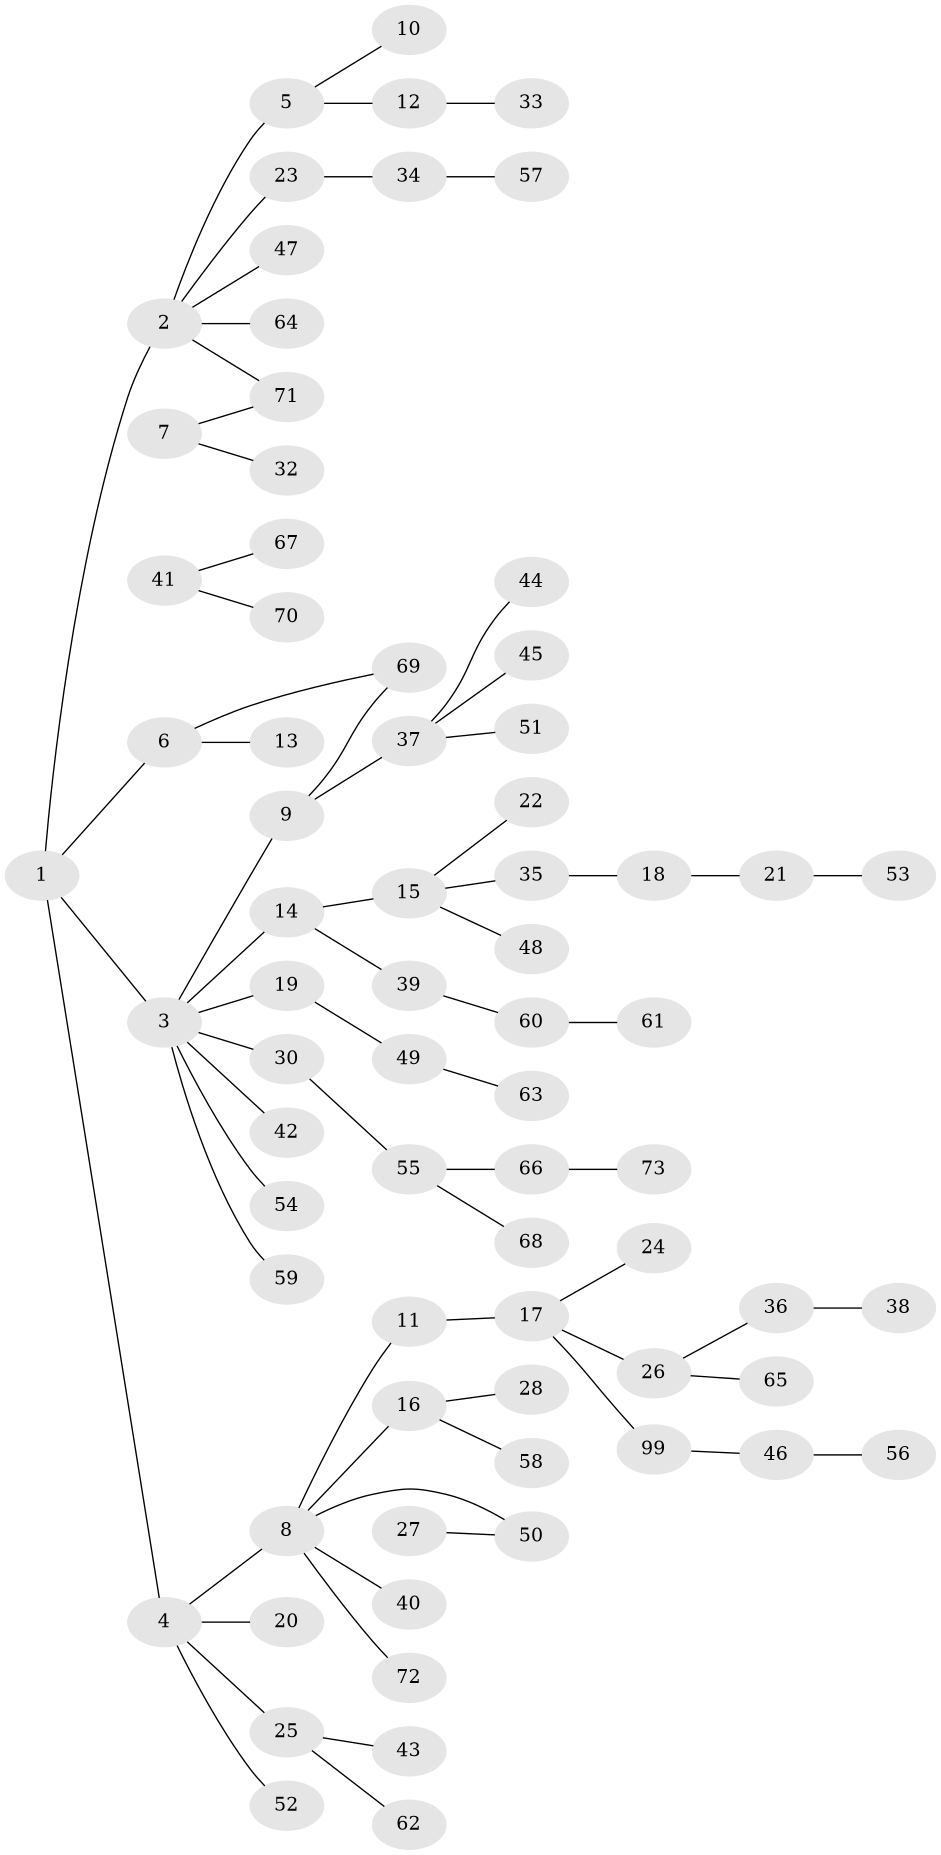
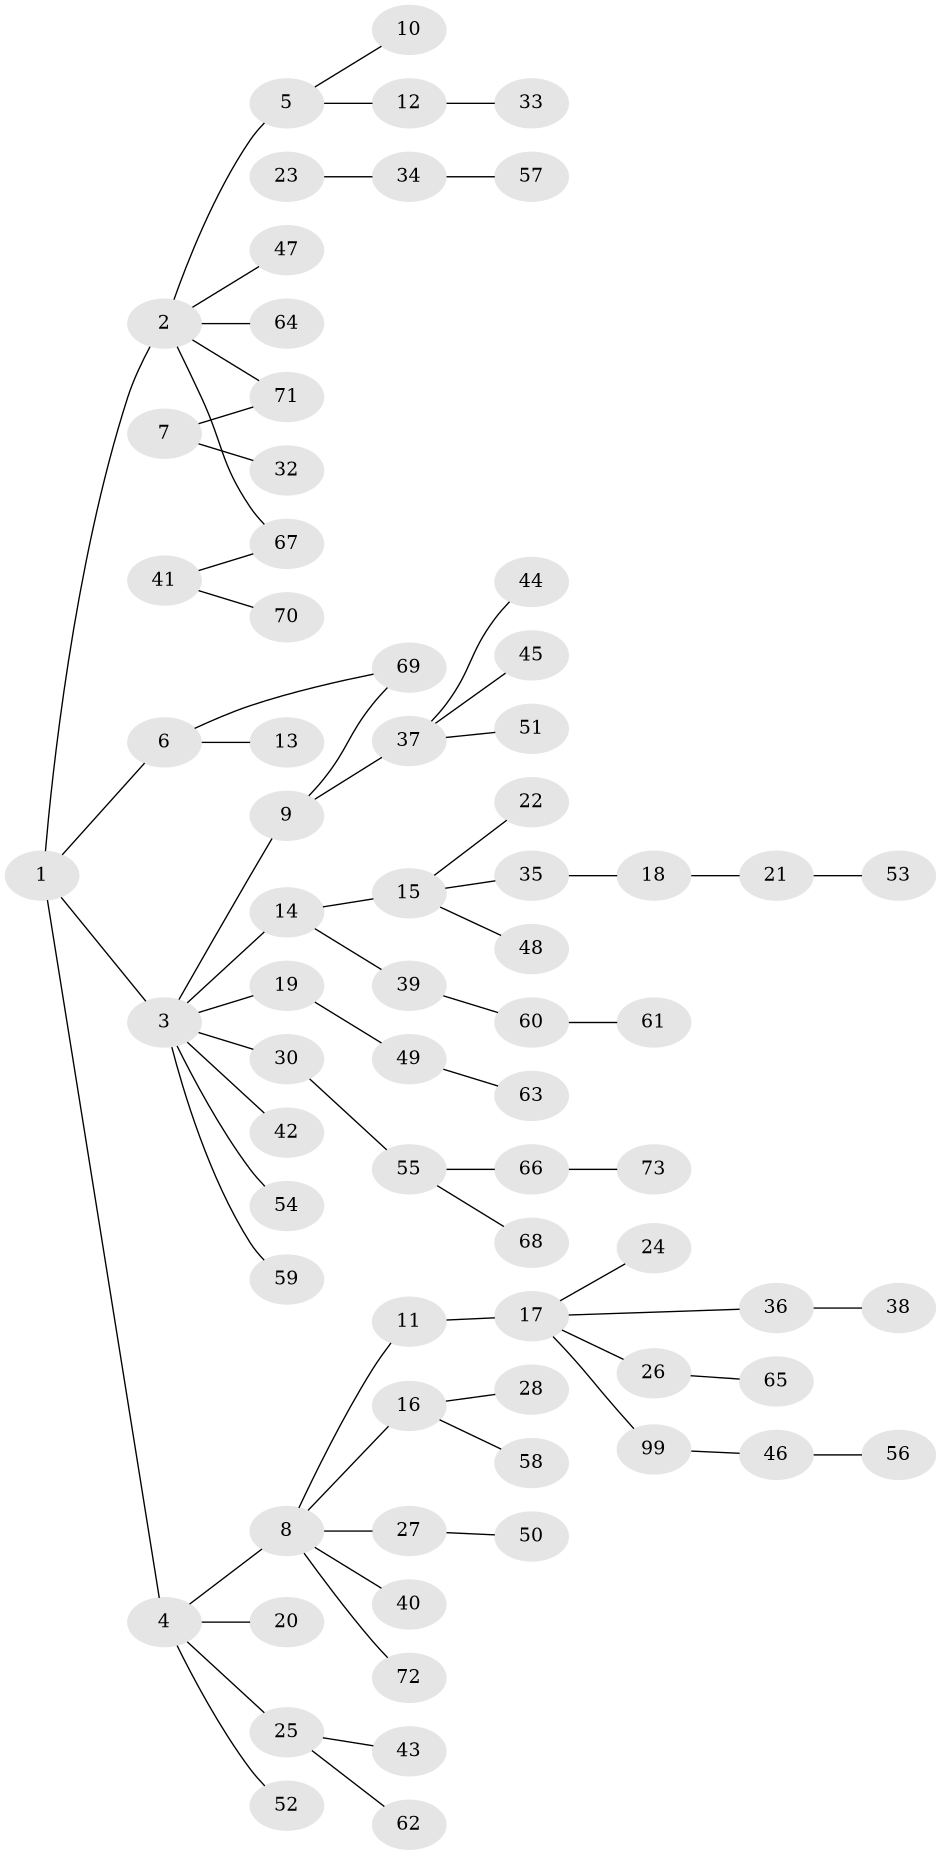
(222, 248) -> (217, 438)
(715, 1341) -> (654, 1312)
(411, 1489) -> (348, 1531)
